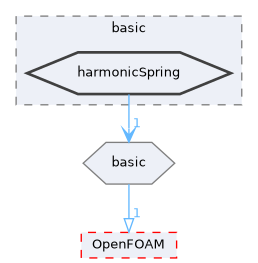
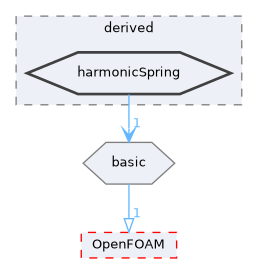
(129, 29) -> (129, 29)
